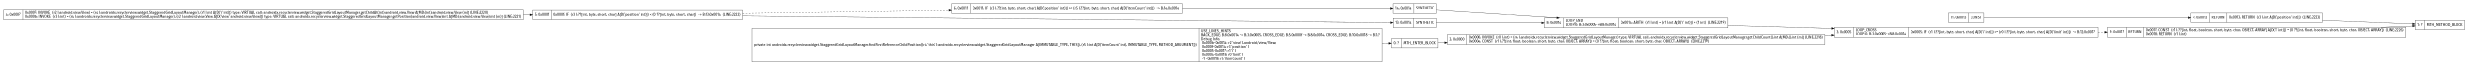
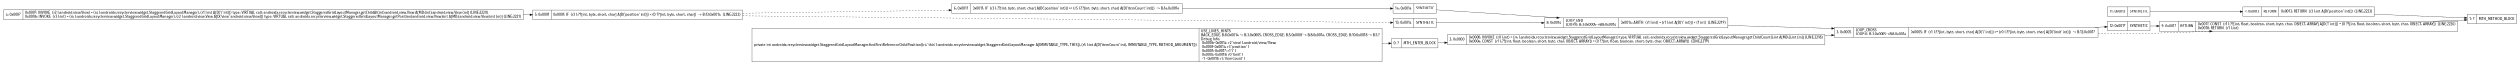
(1976, 17) -> (2139, 11)
(1067, 19) -> (1067, 19)
none -> (2129, 26)
